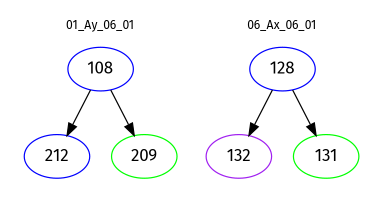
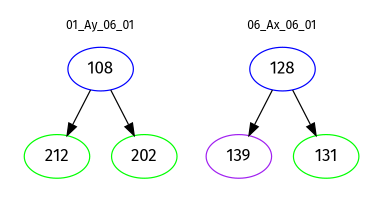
(57, 156) -> (57, 156)
(144, 156) -> (144, 156)
(239, 156) -> (239, 156)
